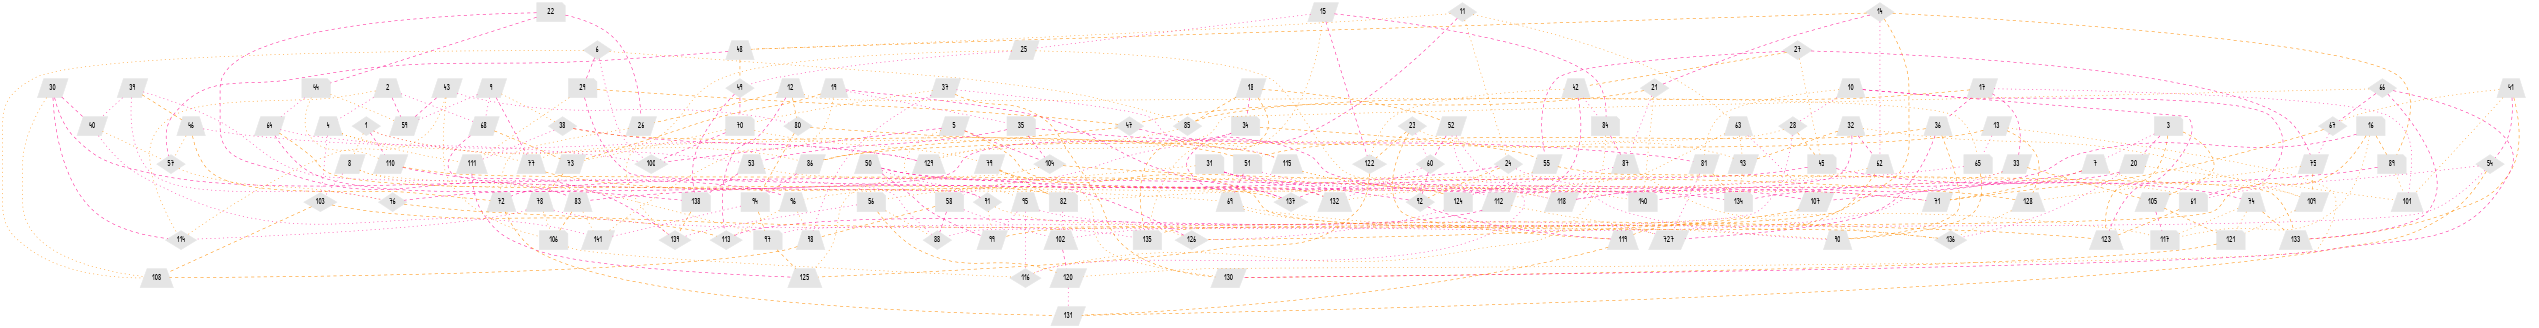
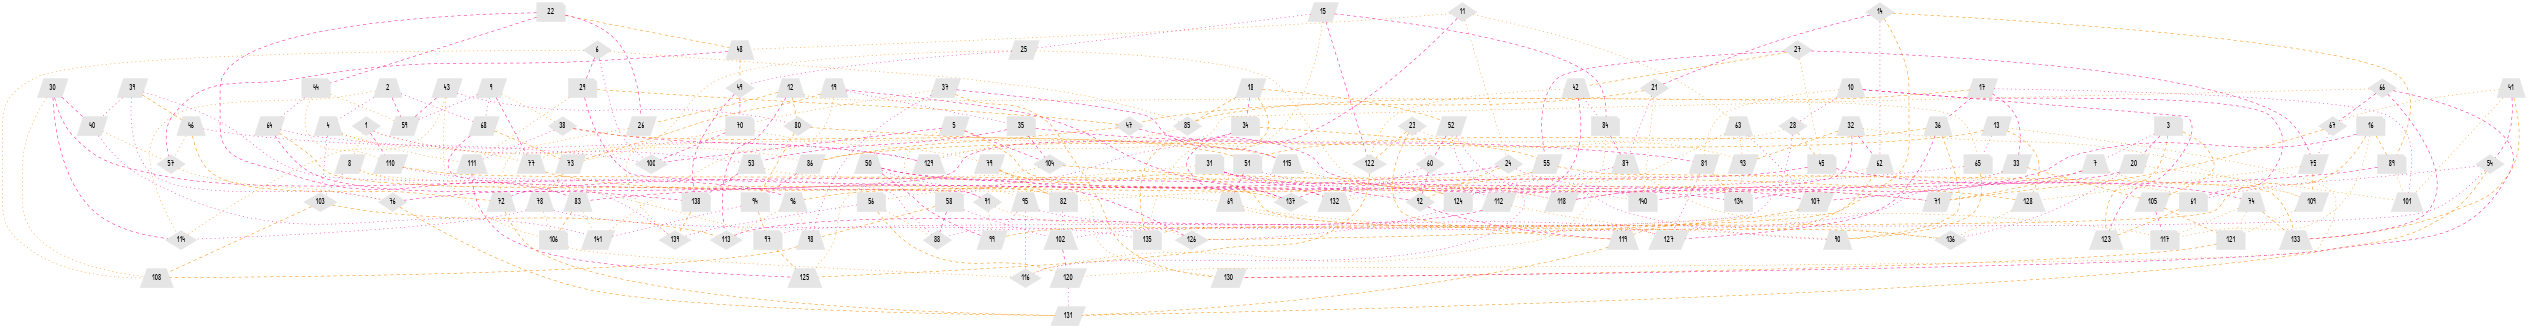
(1309, 31) -> (647, 31)
(1122, 110) -> (1122, 110)
(542, 180) -> (542, 180)
(1169, 191) -> (1169, 191)
(1249, 225) -> (718, 304)
(1669, 240) -> (1669, 240)
